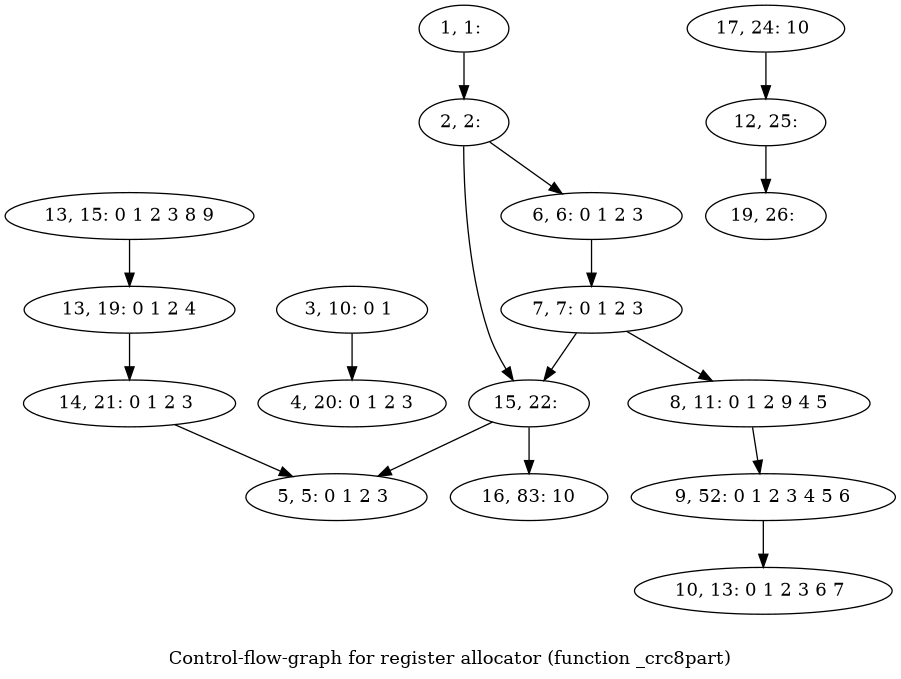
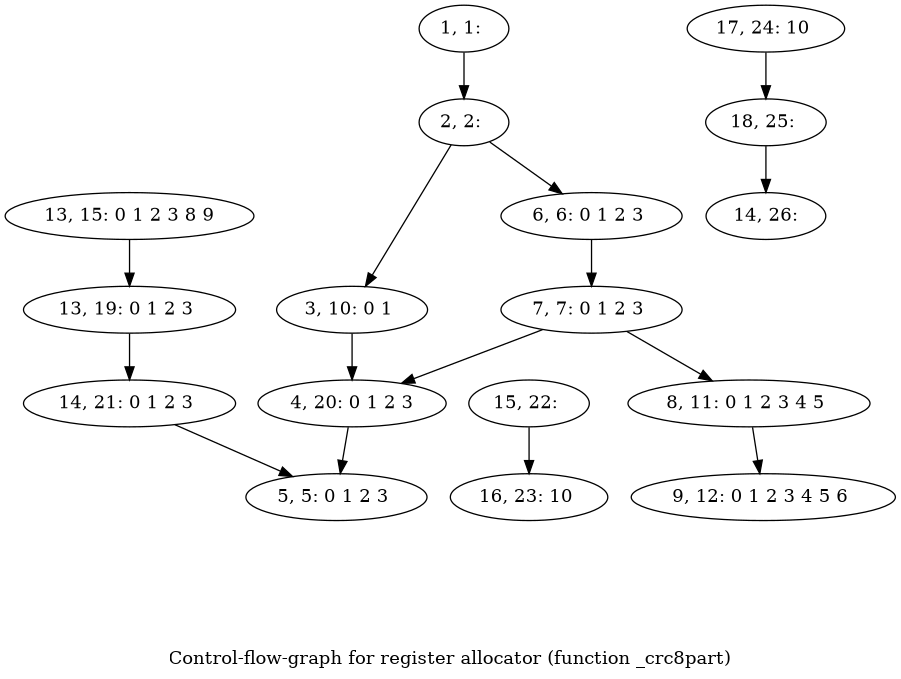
(766, 122) -> (766, 122)
(766, 216) -> (766, 216)
(472, 260) -> (412, 210)
(130, 310) -> (130, 310)
(564, 351) -> (478, 354)
(749, 403) -> (749, 403)
(441, 446) -> (345, 444)
(529, 497) -> (529, 497)
(763, 497) -> (763, 497)
(763, 591) -> none
